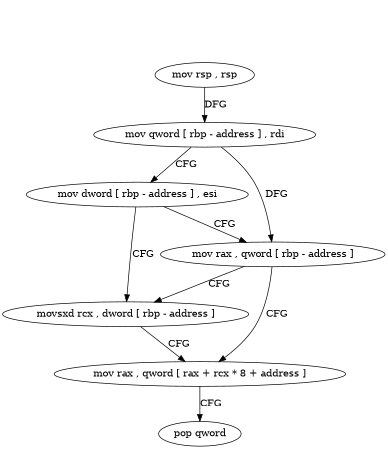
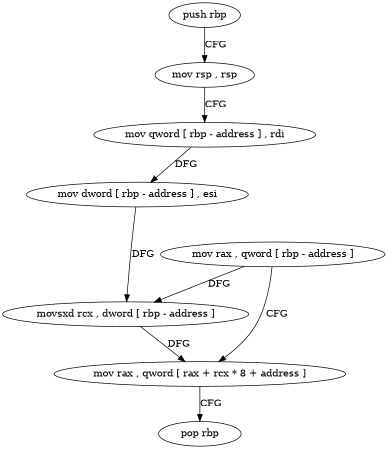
none -> (205, 15)
(216, 105) -> (216, 105)
(186, 165) -> (186, 165)
(256, 185) -> none
(202, 223) -> none
(143, 254) -> (143, 254)
(219, 284) -> (219, 284)
(179, 344) -> (179, 344)
(200, 434) -> (200, 434)
